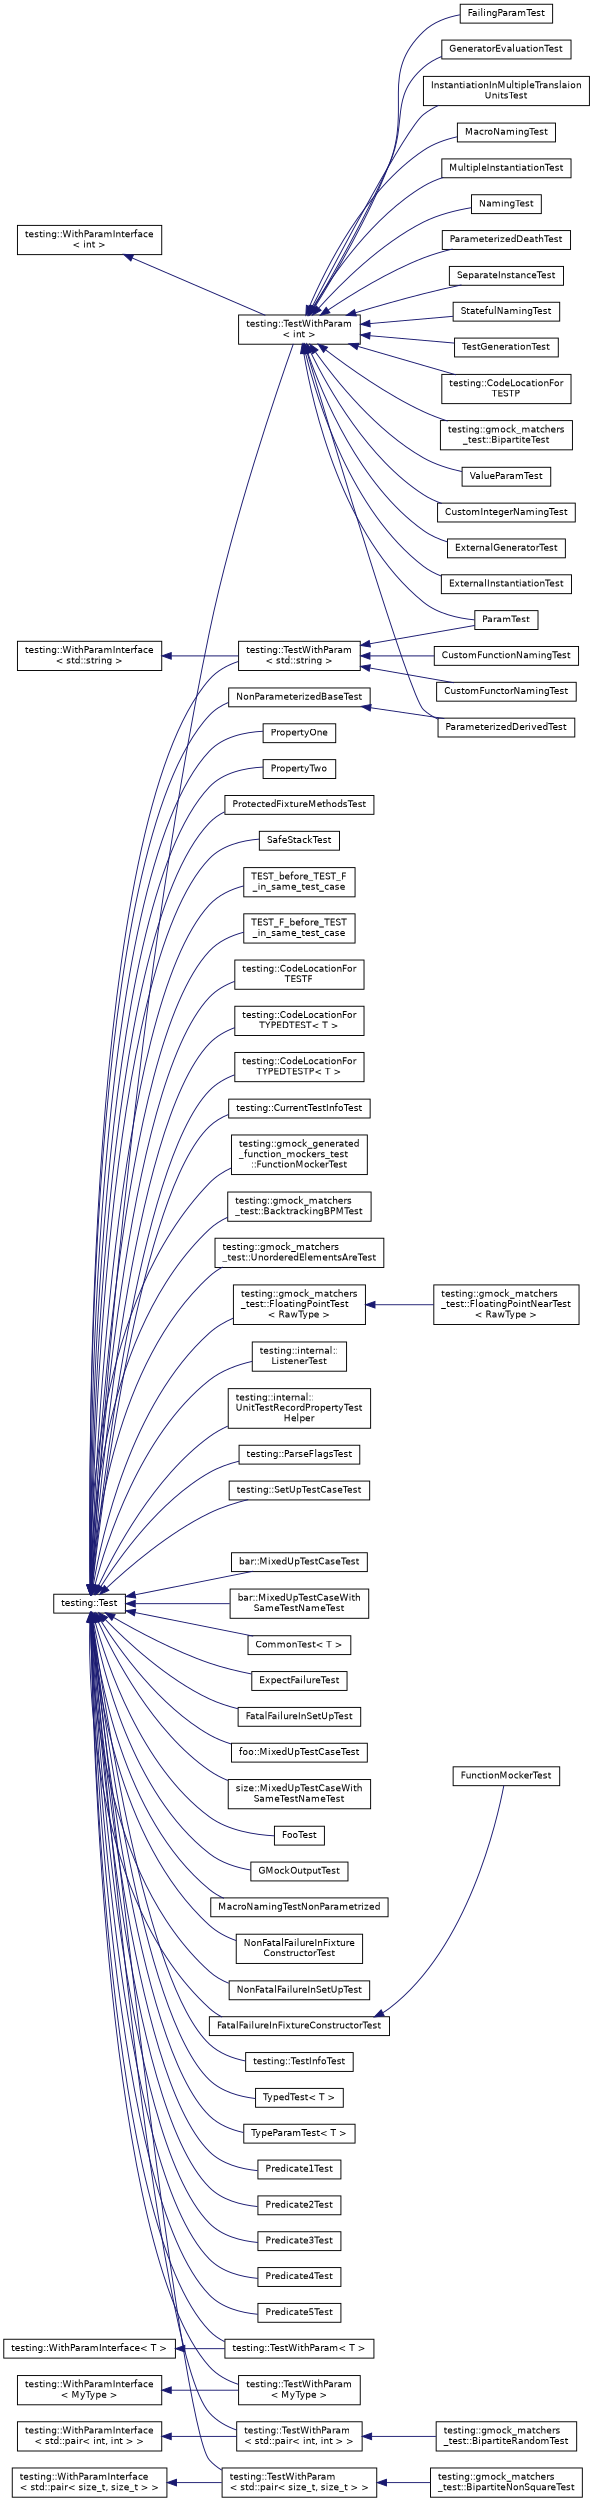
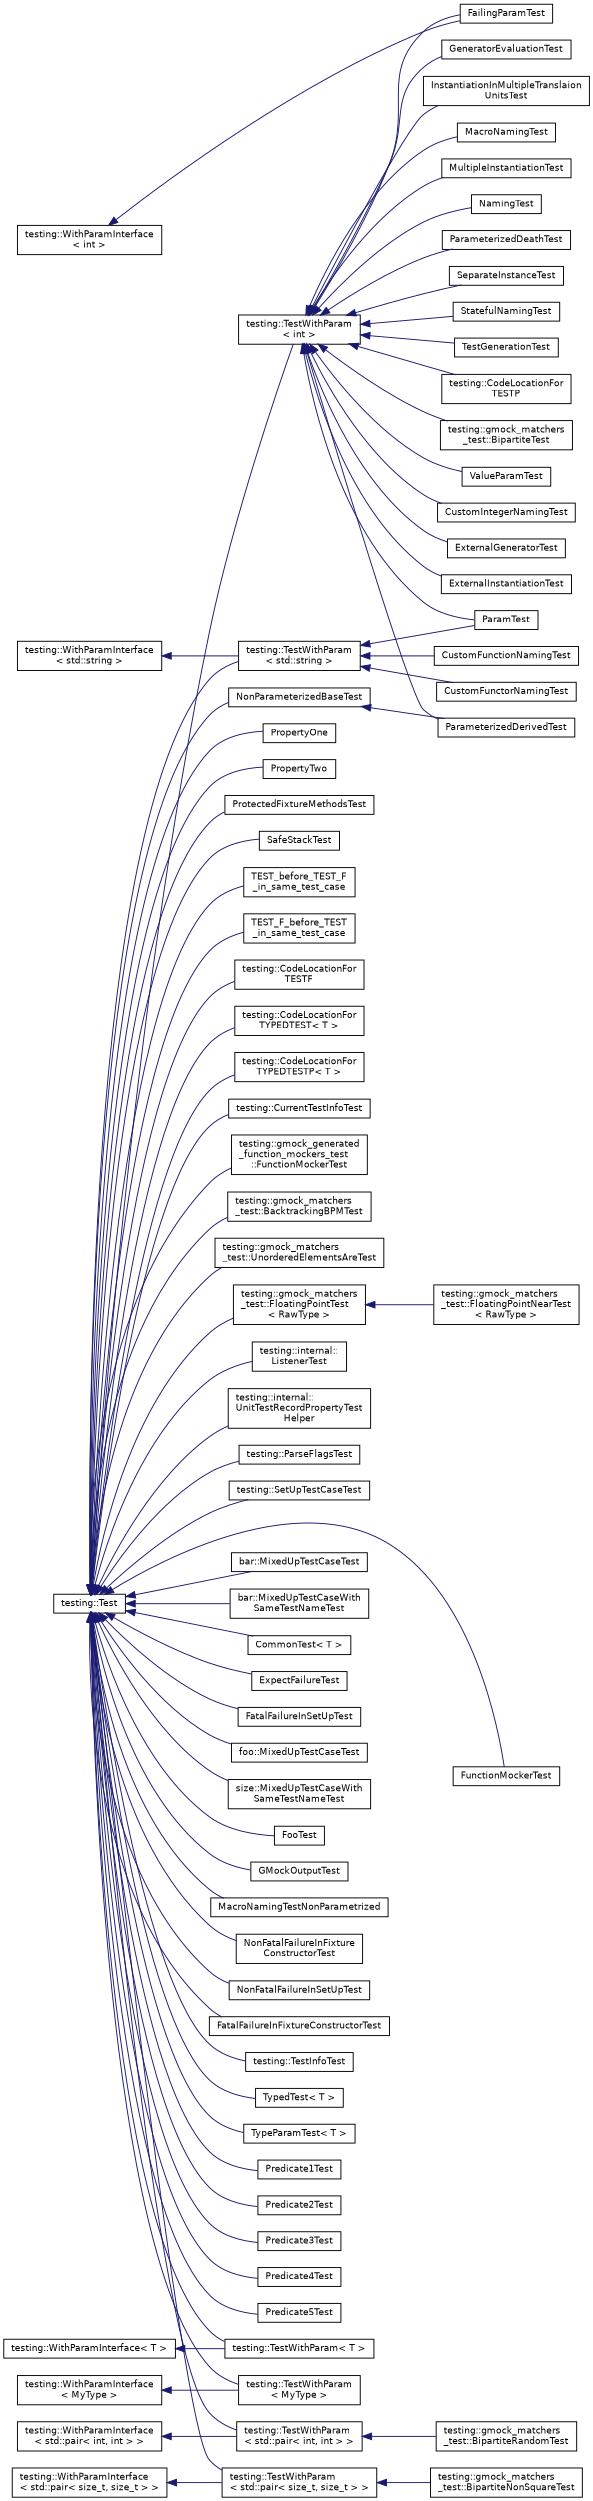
(199, 287) -> (280, 106)
(463, 1910) -> (373, 1537)
